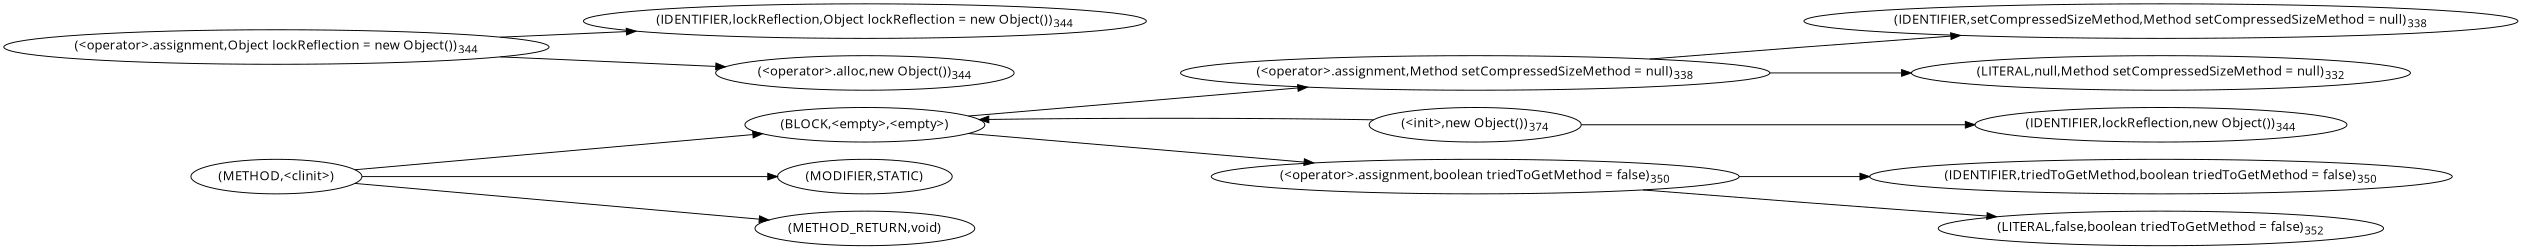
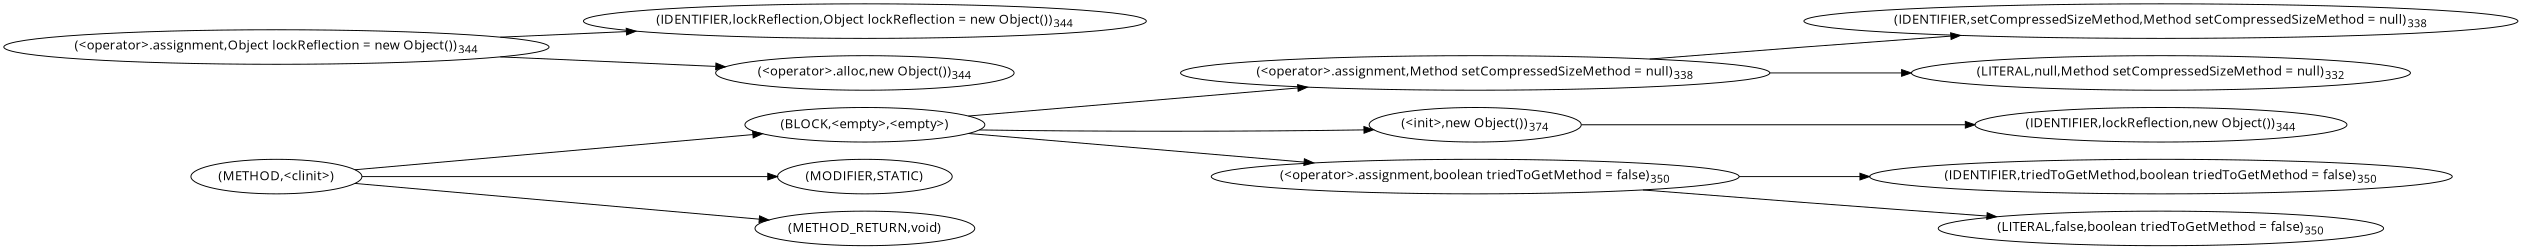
(1181, 118) -> (1172, 131)
(2314, 227) -> (2314, 227)
